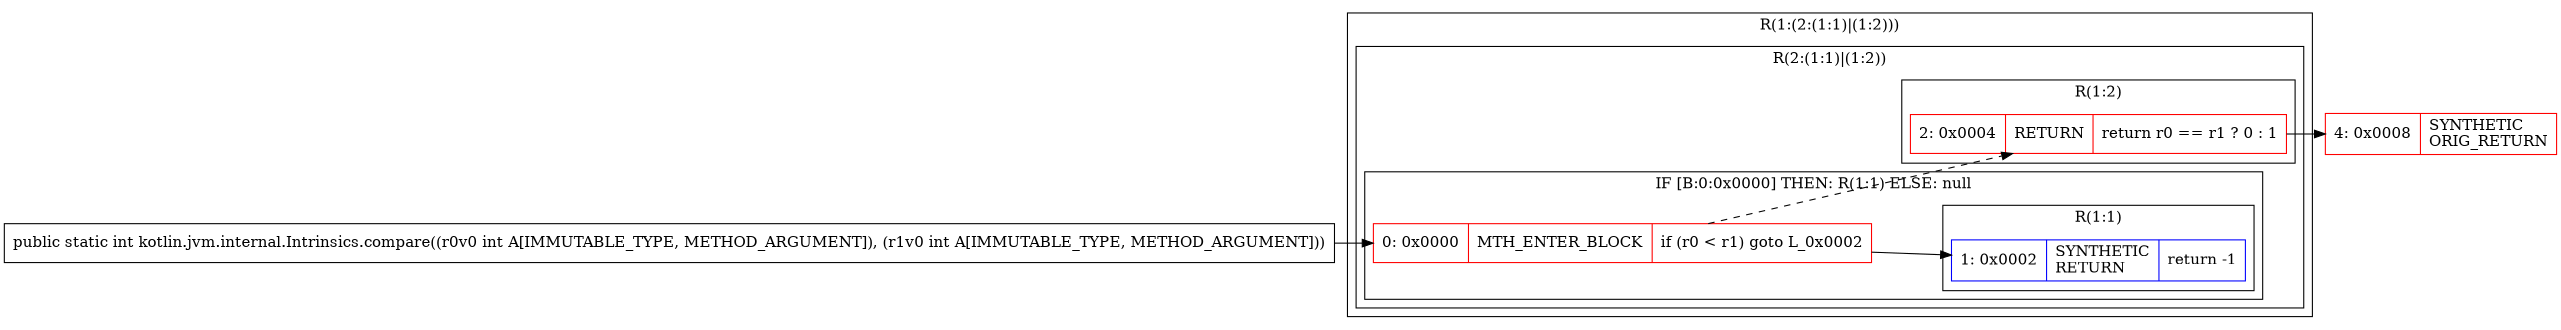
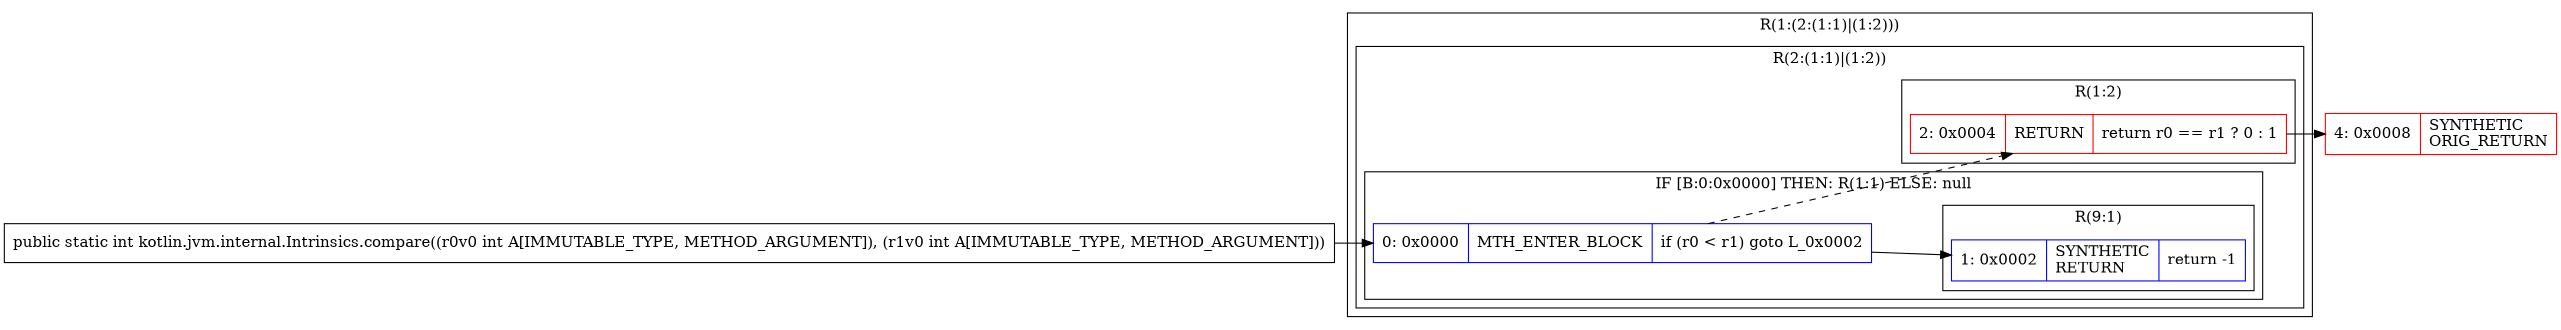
(2098, 218) -> (2098, 218)
(1622, 243) -> (1622, 243)
